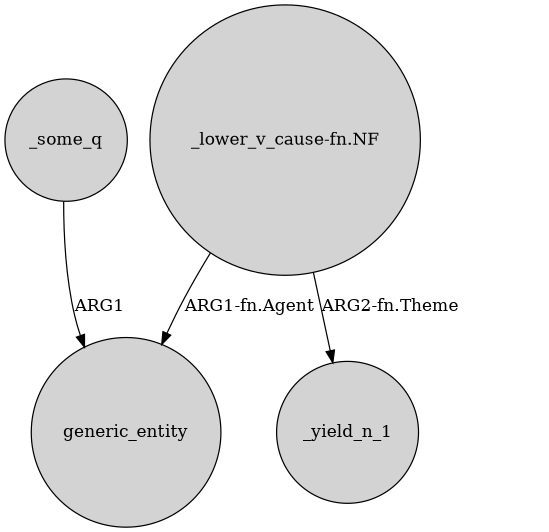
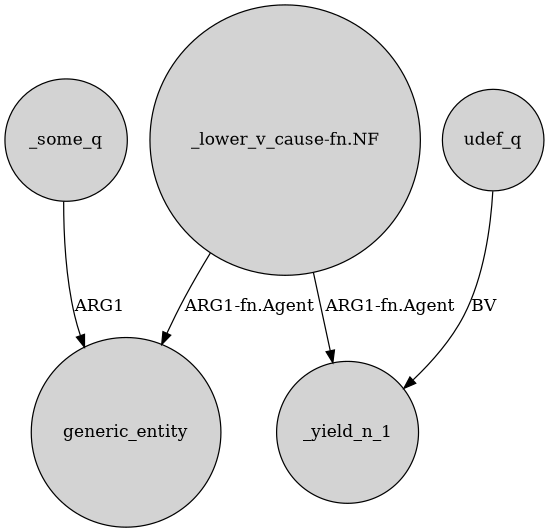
none -> (493, 140)
(390, 307) -> (390, 307)
